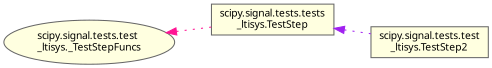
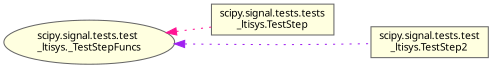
(358, 32) -> (278, 45)
